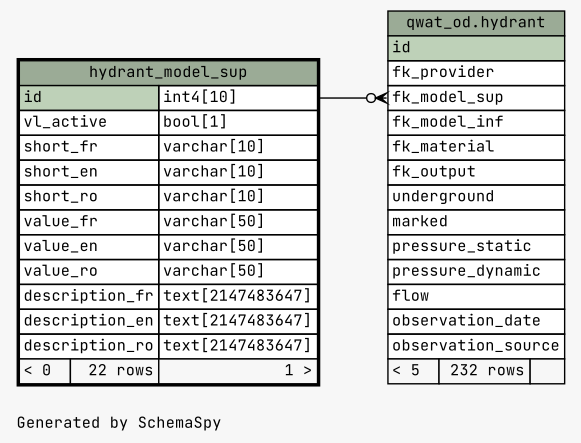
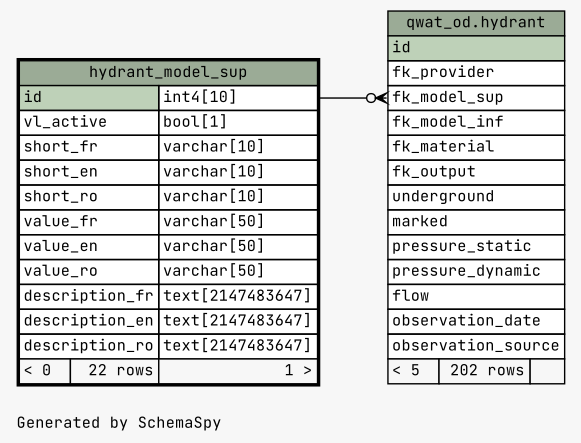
(488, 371) -> (488, 371)
